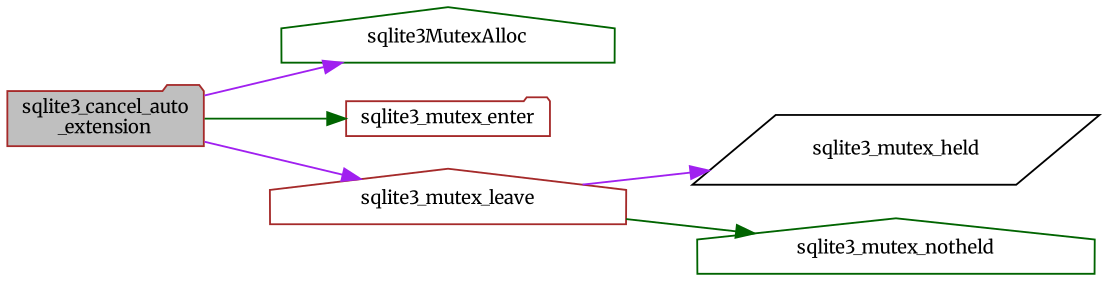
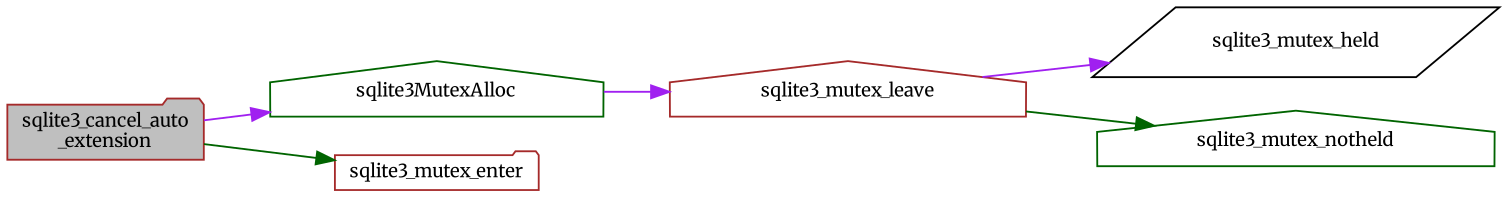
(273, 158) -> (627, 92)
